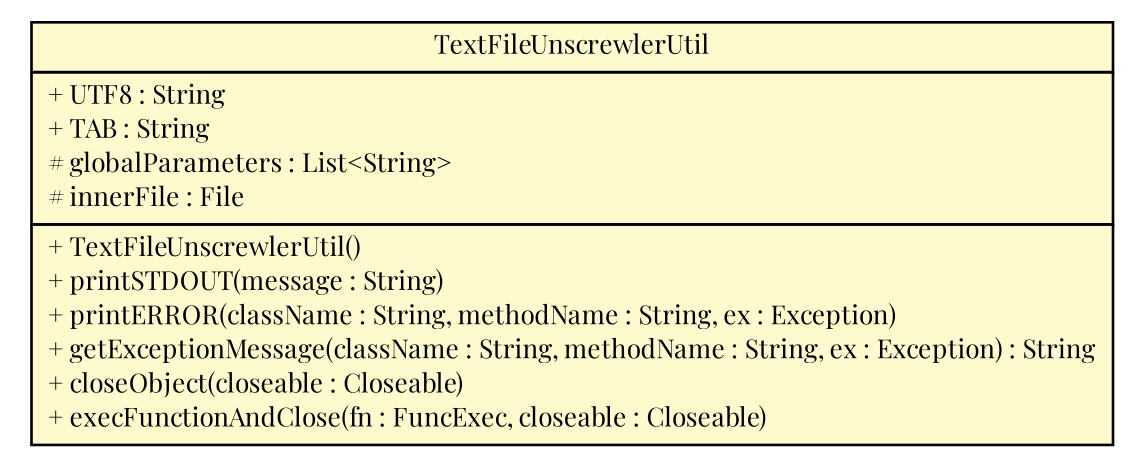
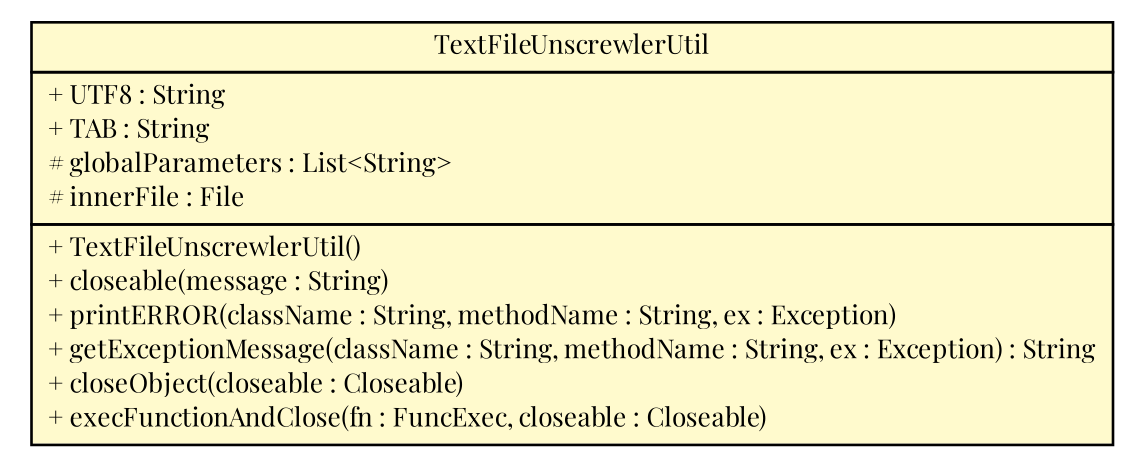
(247, 282) -> (219, 282)
